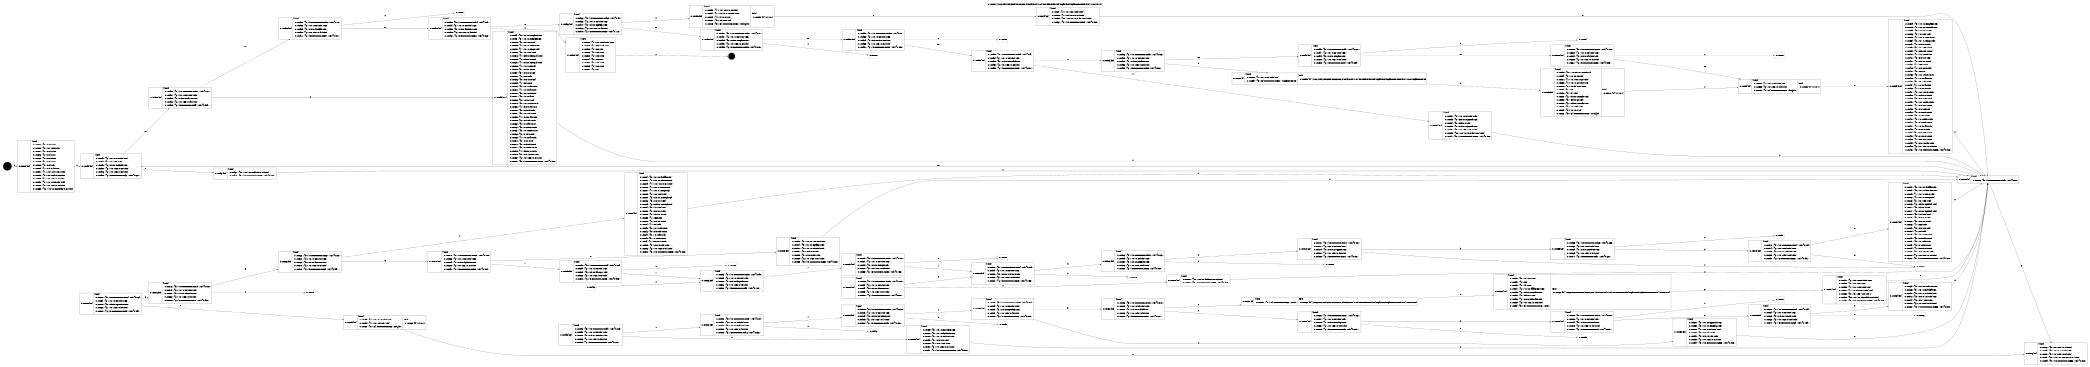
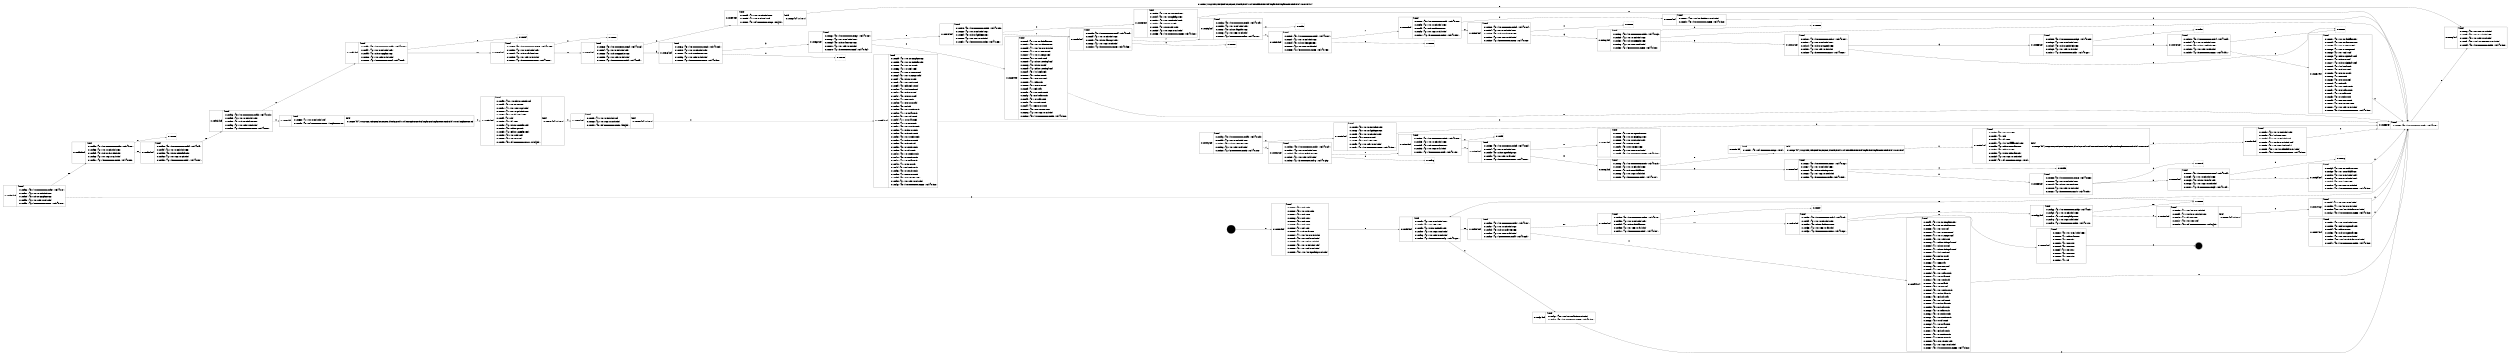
(661, 32) -> (2143, 207)
(1677, 68) -> (567, 53)
(1231, 93) -> none
(938, 269) -> (1365, 35)
(647, 285) -> (1278, 27)
(1916, 333) -> (2069, 27)
